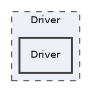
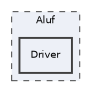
(46, 21) -> (46, 21)
